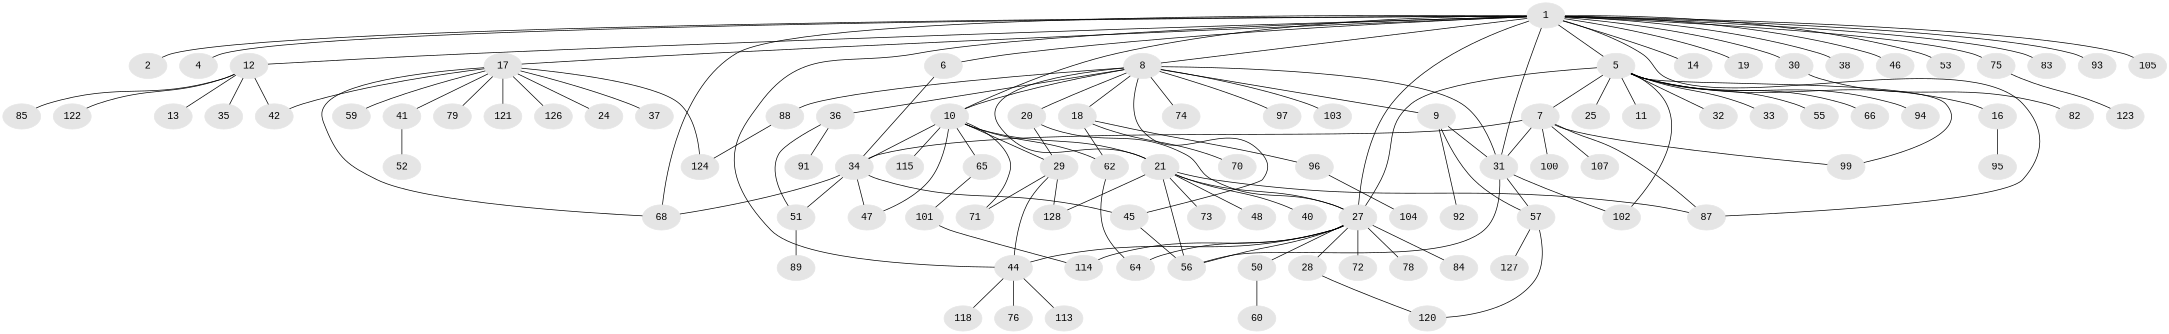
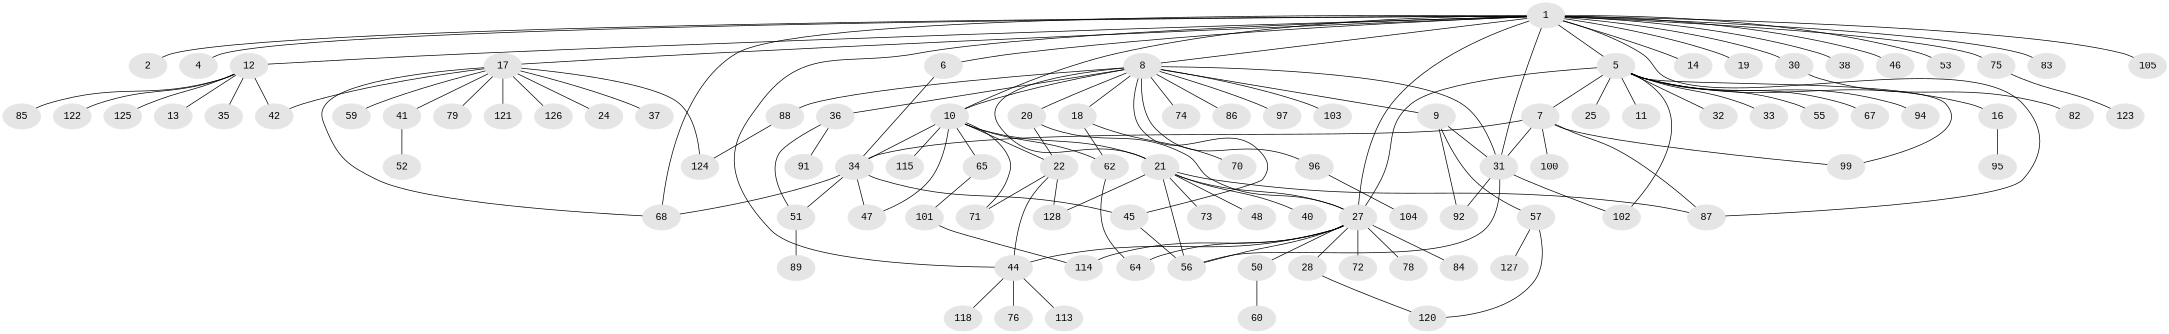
(2097, 66) -> none
none -> (123, 116)
none -> (1232, 116)
(1870, 116) -> (1870, 116)
(1186, 139) -> (1214, 151)
(1059, 167) -> (1059, 167)
(1600, 167) -> none
(1515, 189) -> (1474, 198)
